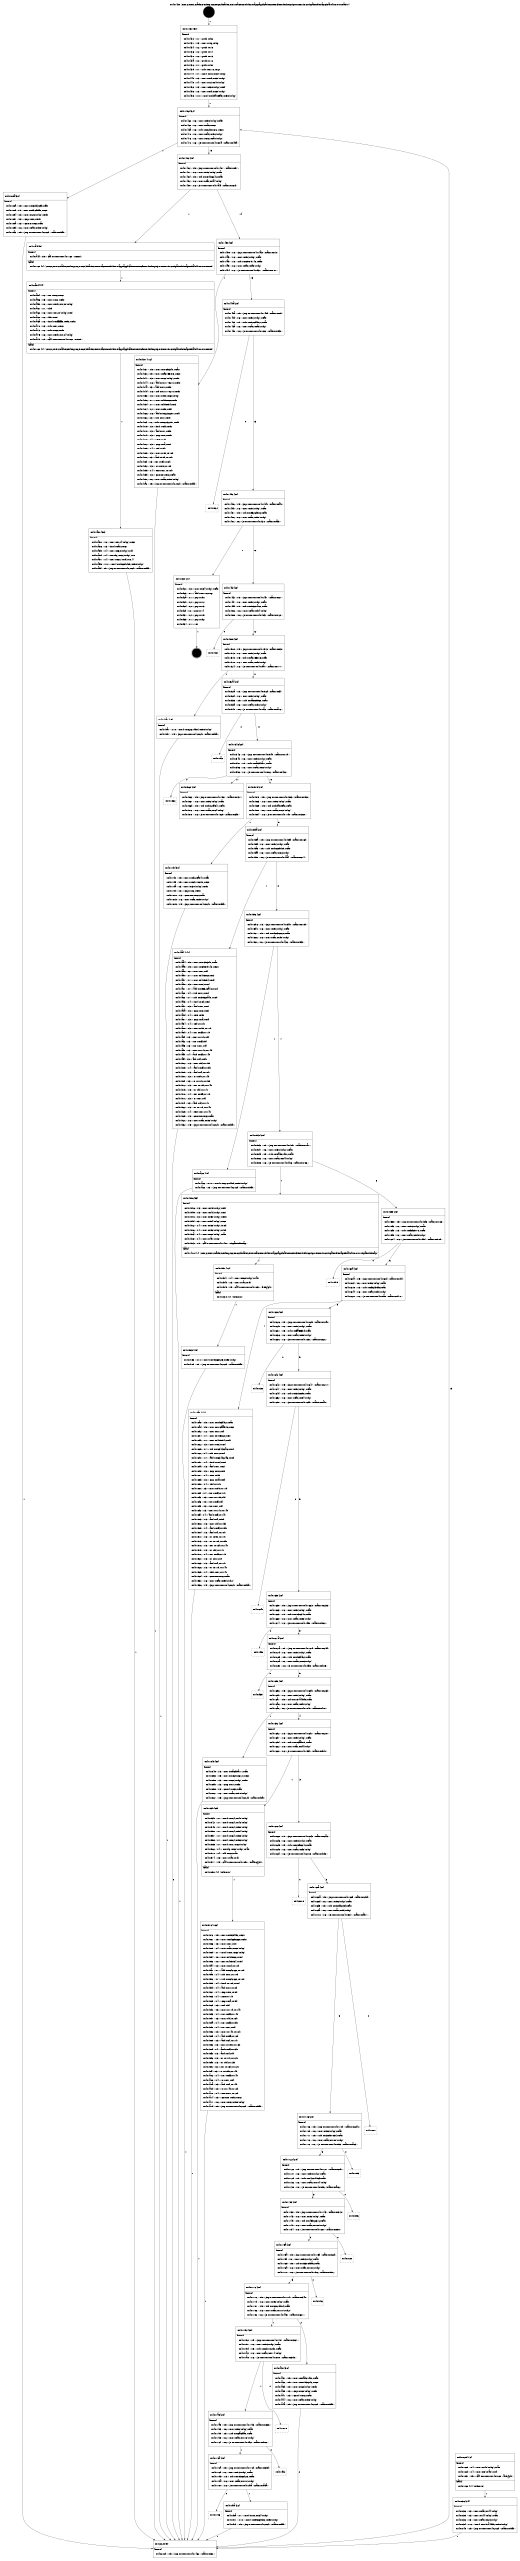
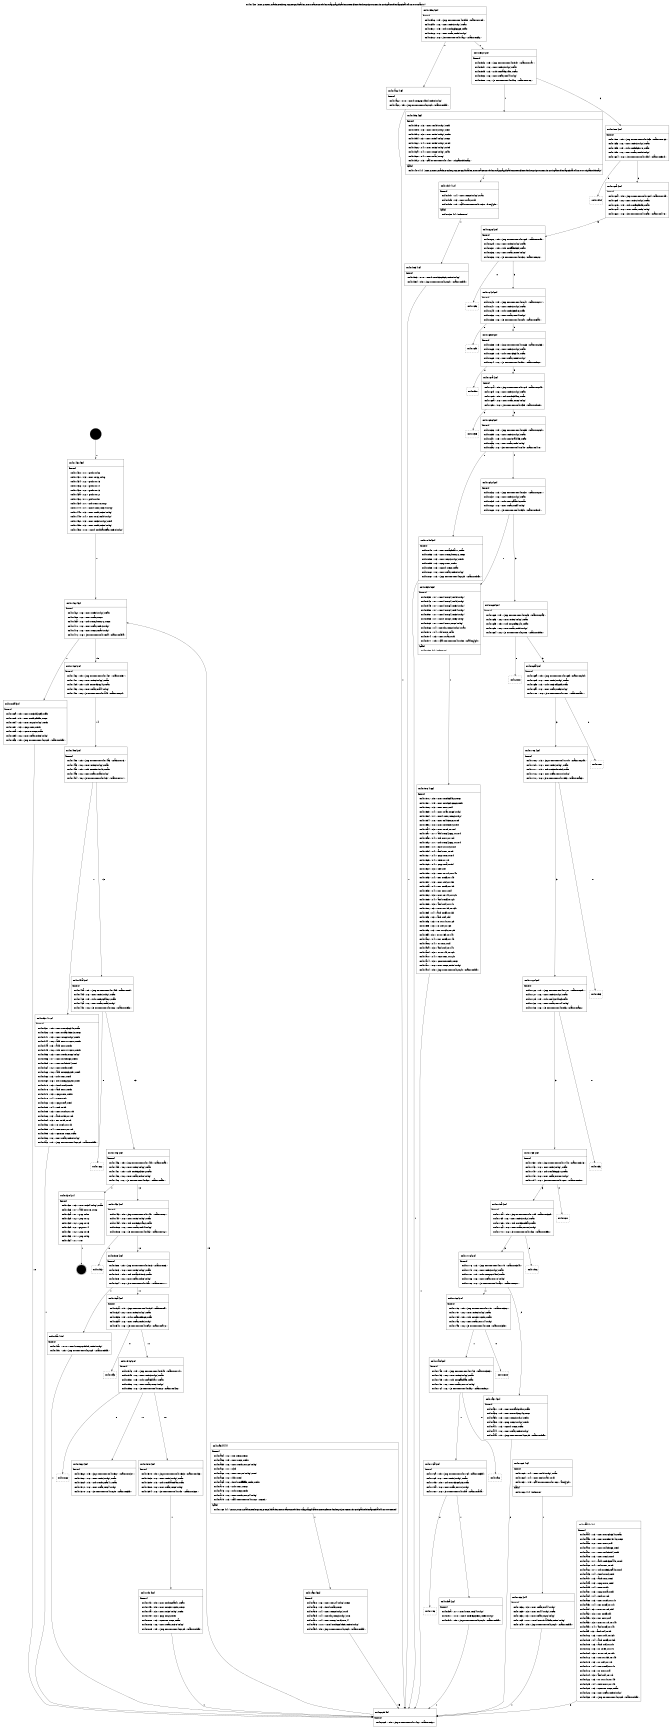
(120, 257) -> none
(277, 844) -> none
(24, 1499) -> (35, 1270)
(221, 1499) -> none
(136, 1652) -> (399, 1705)
